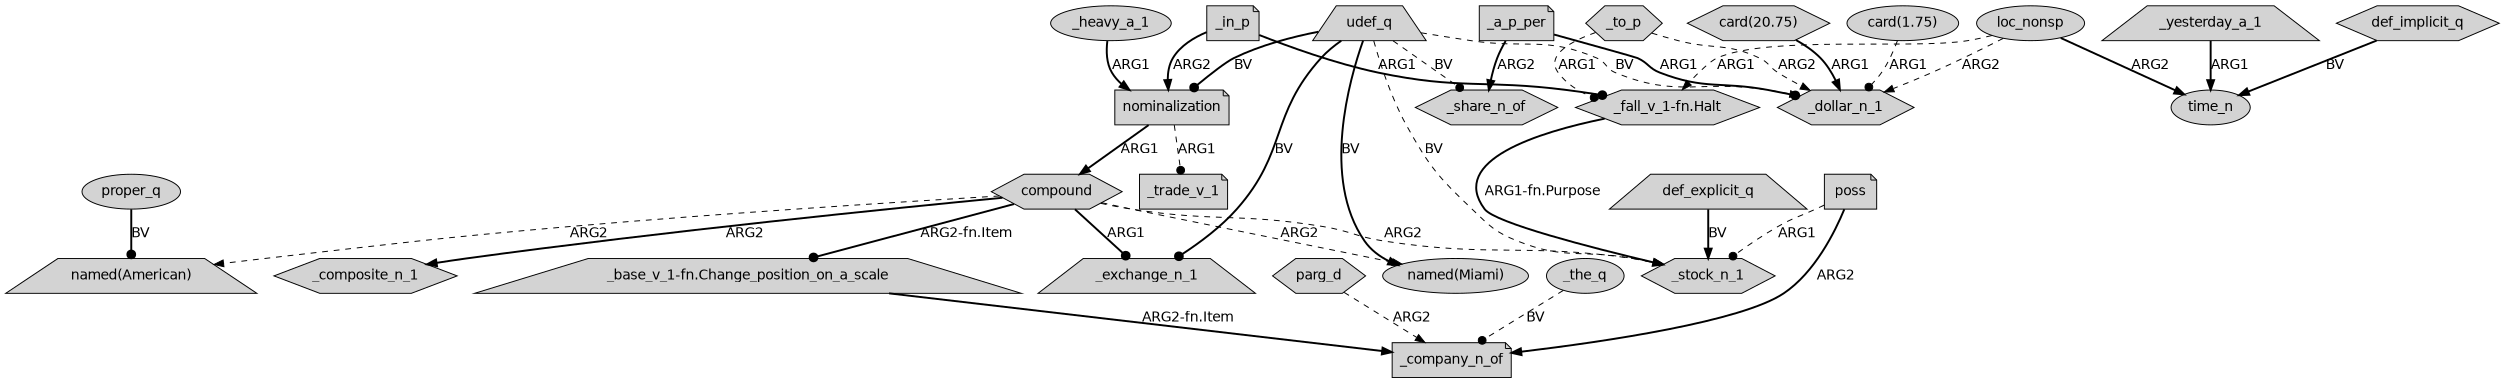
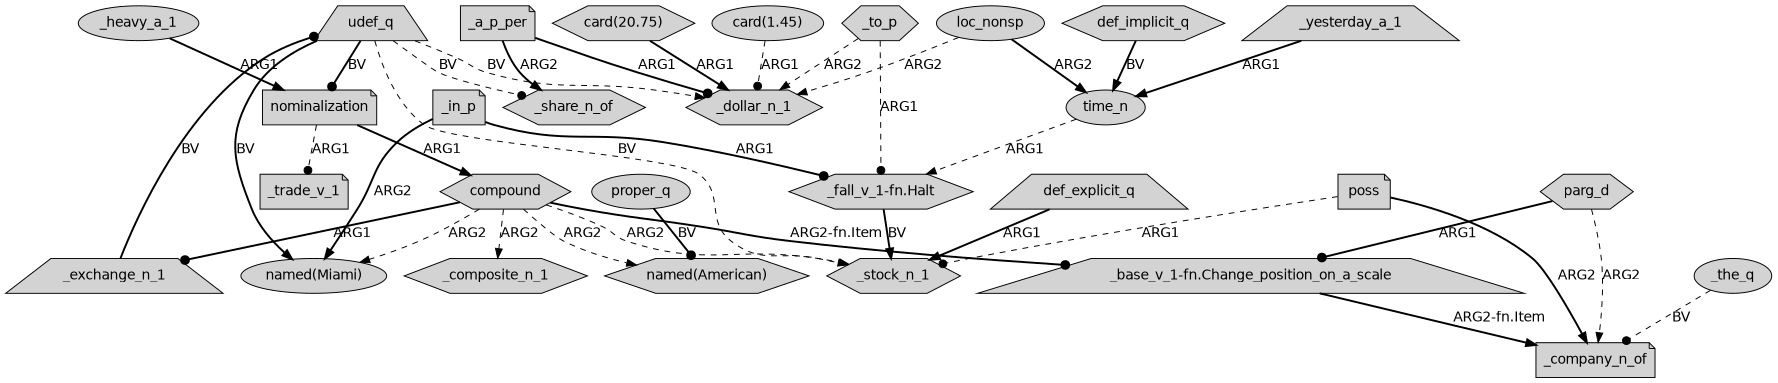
(1903, 23) -> (768, 23)
(1835, 44) -> (1006, 145)
(1179, 50) -> (373, 177)
(1271, 154) -> (193, 127)
(1543, 192) -> (897, 234)
(719, 227) -> (501, 229)
none -> (1439, 229)
(1717, 234) -> (1022, 234)
(131, 276) -> (707, 276)
